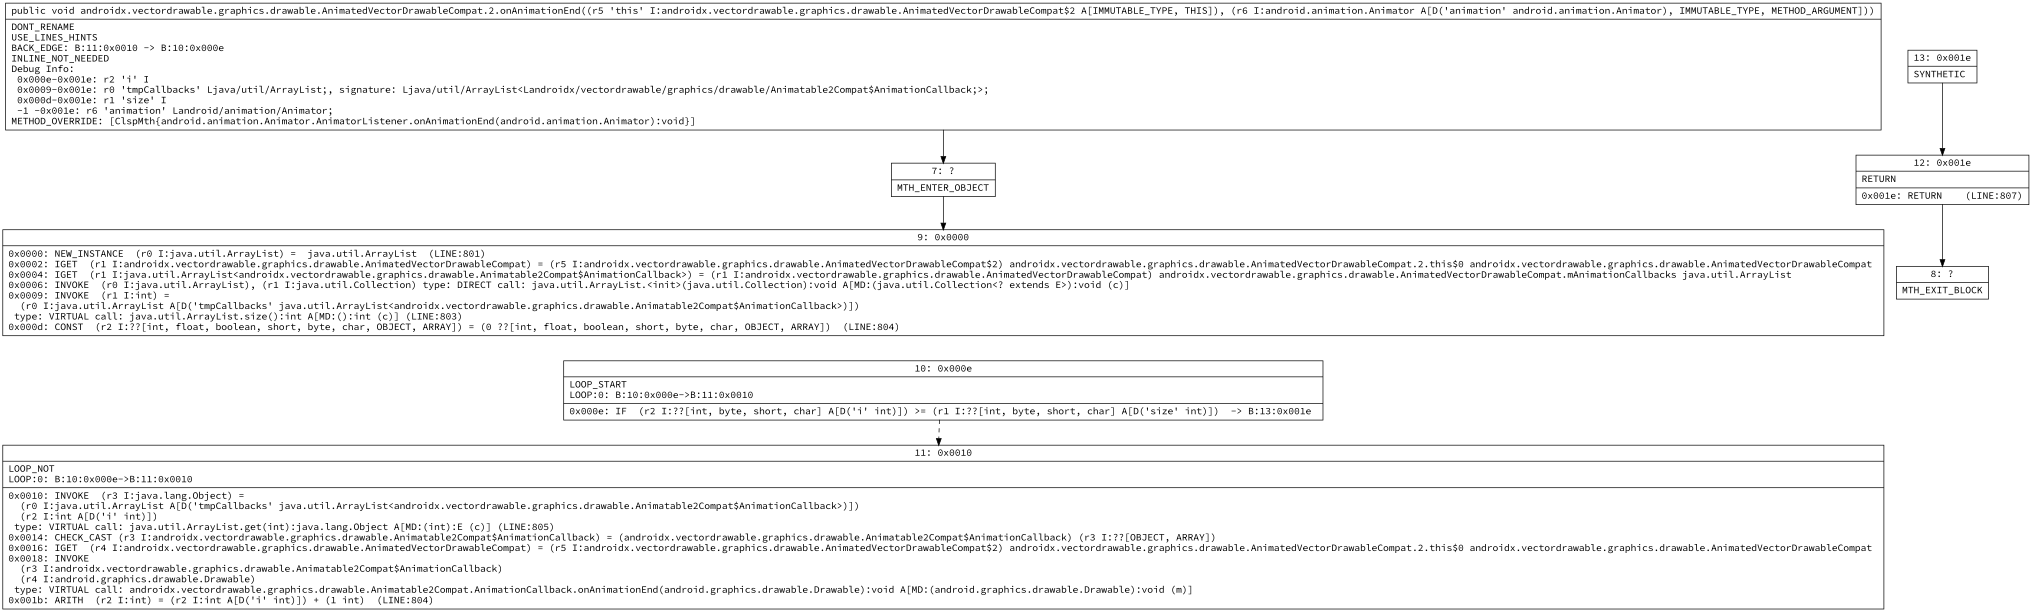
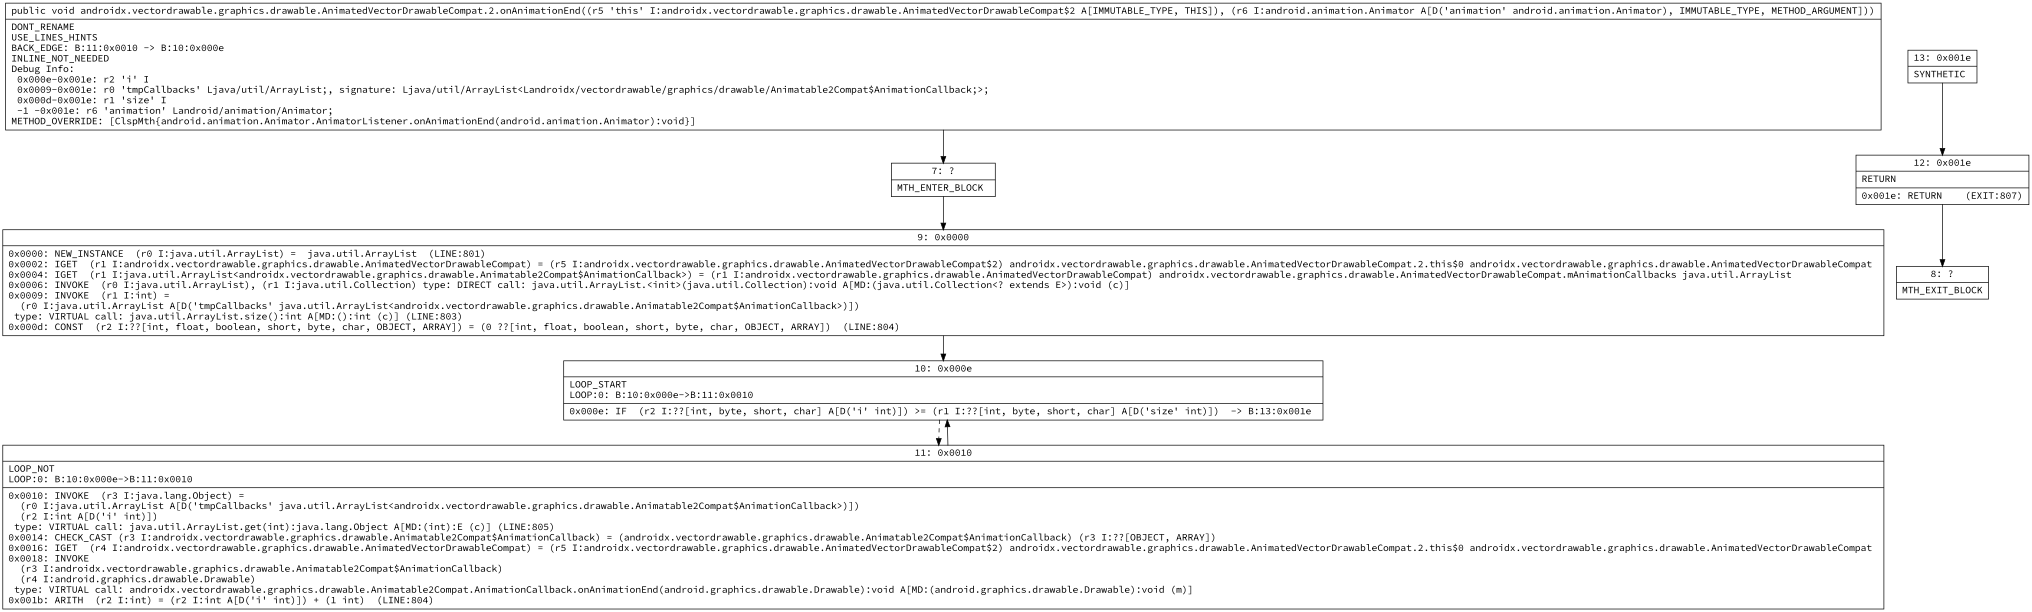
(943, 188) -> (940, 188)
(1942, 196) -> (1942, 196)
none -> (943, 345)
none -> (948, 436)
